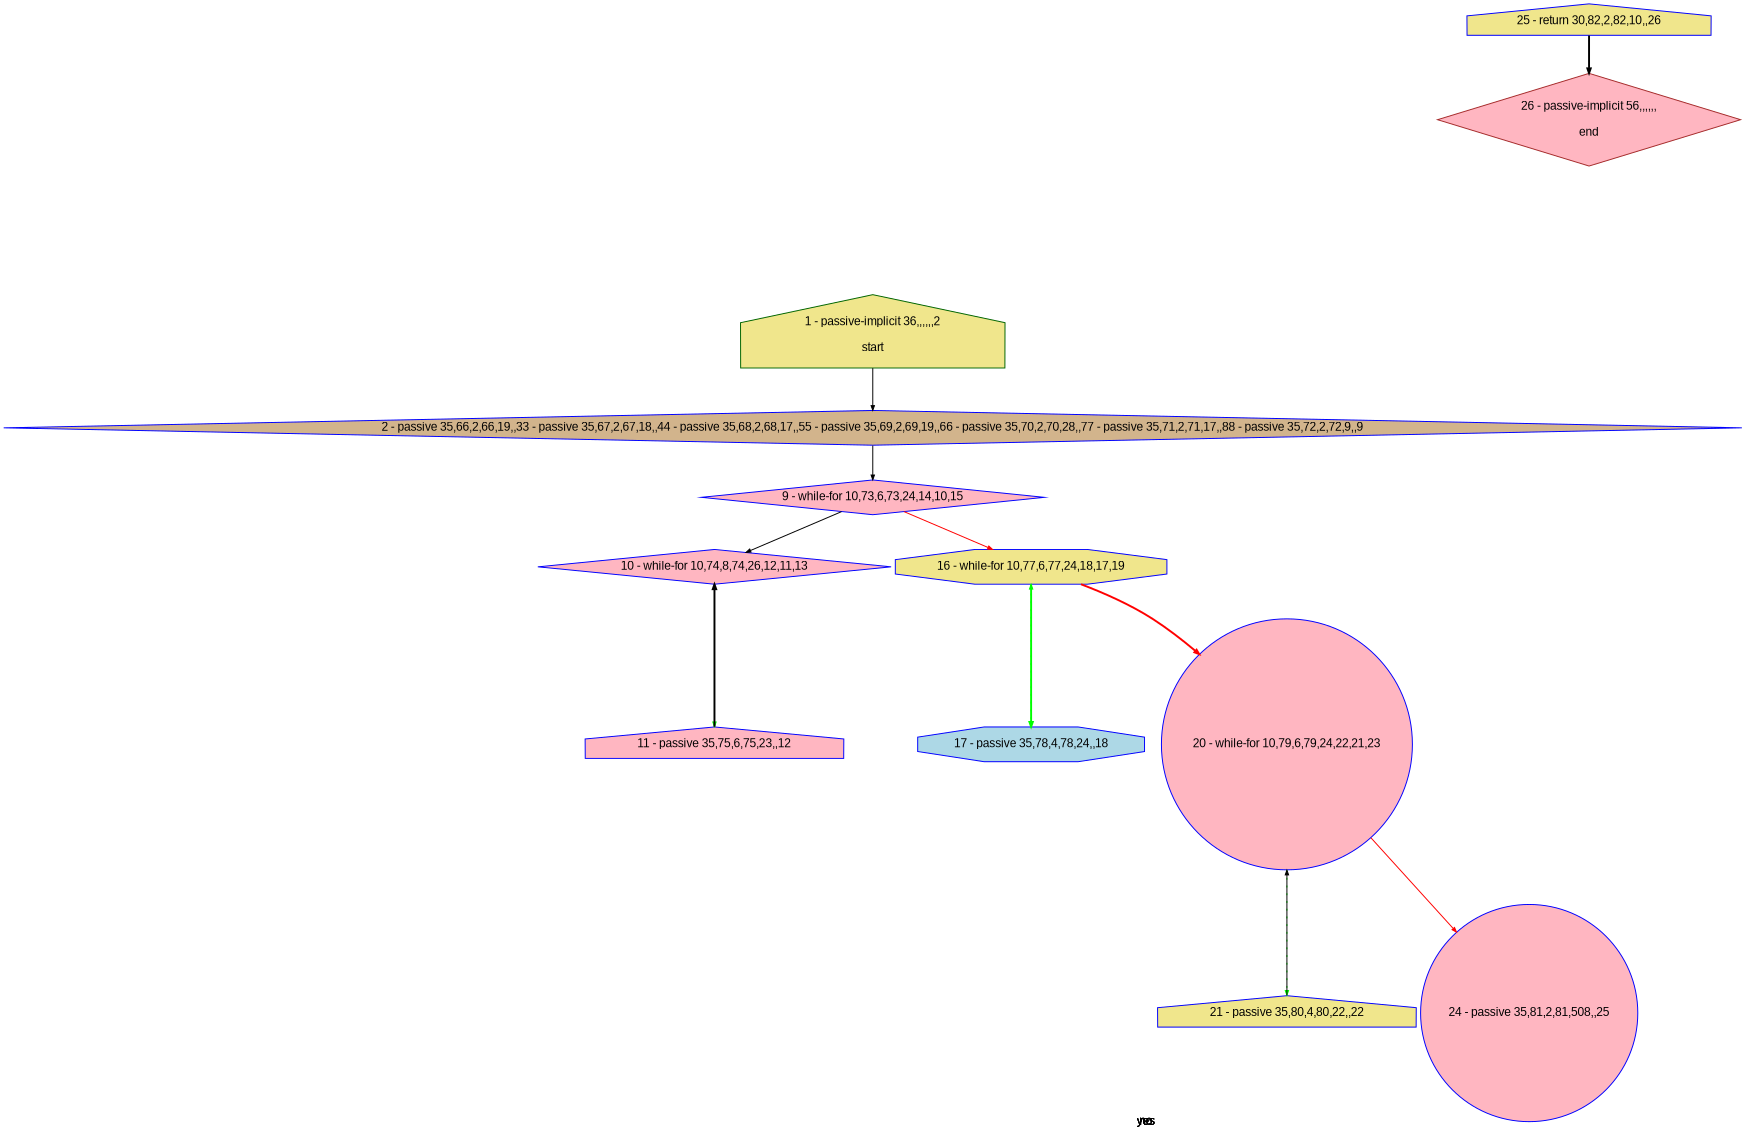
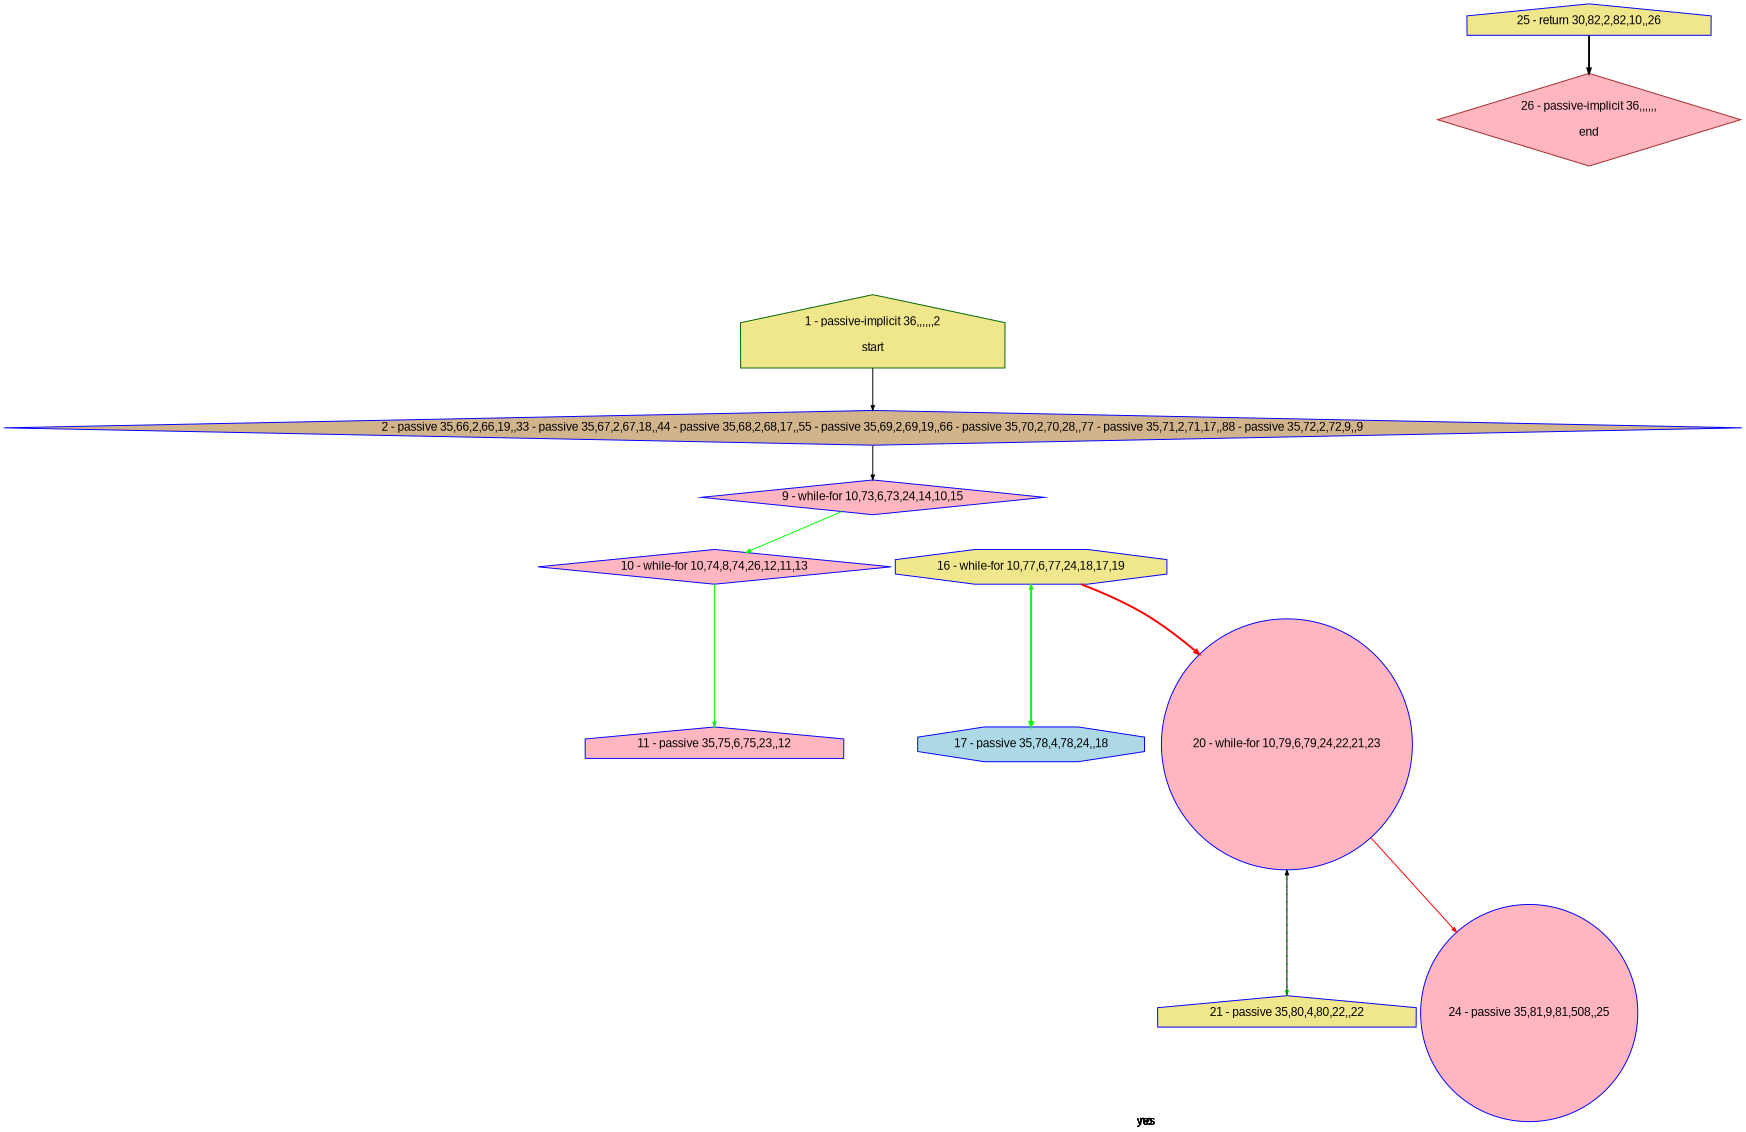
(1589, 120) -> (1589, 120)
(946, 530) -> none
(796, 531) -> (796, 531)
(714, 658) -> none
(1529, 1013) -> (1529, 1013)
